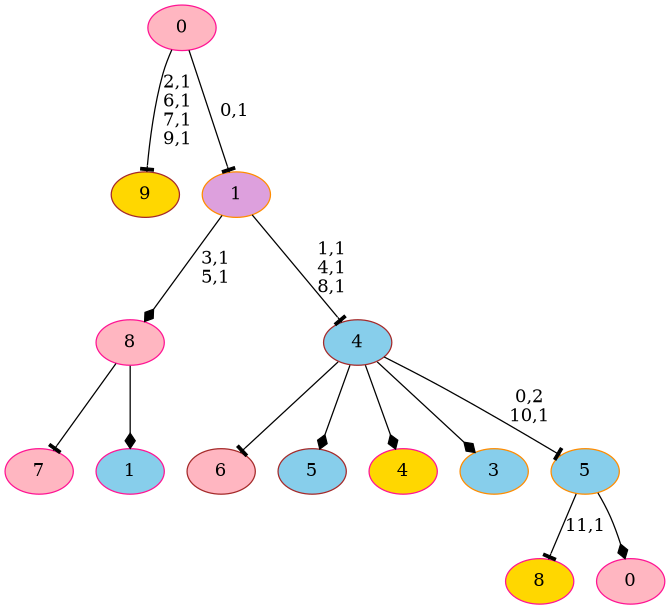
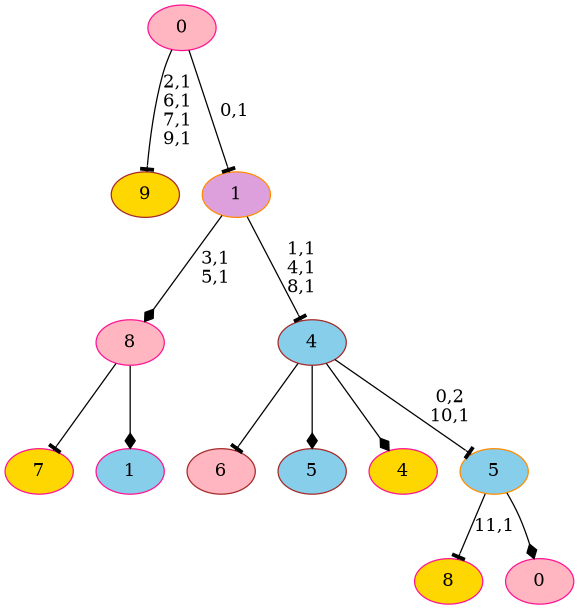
(39, 471) -> (39, 471)
(494, 471) -> none
